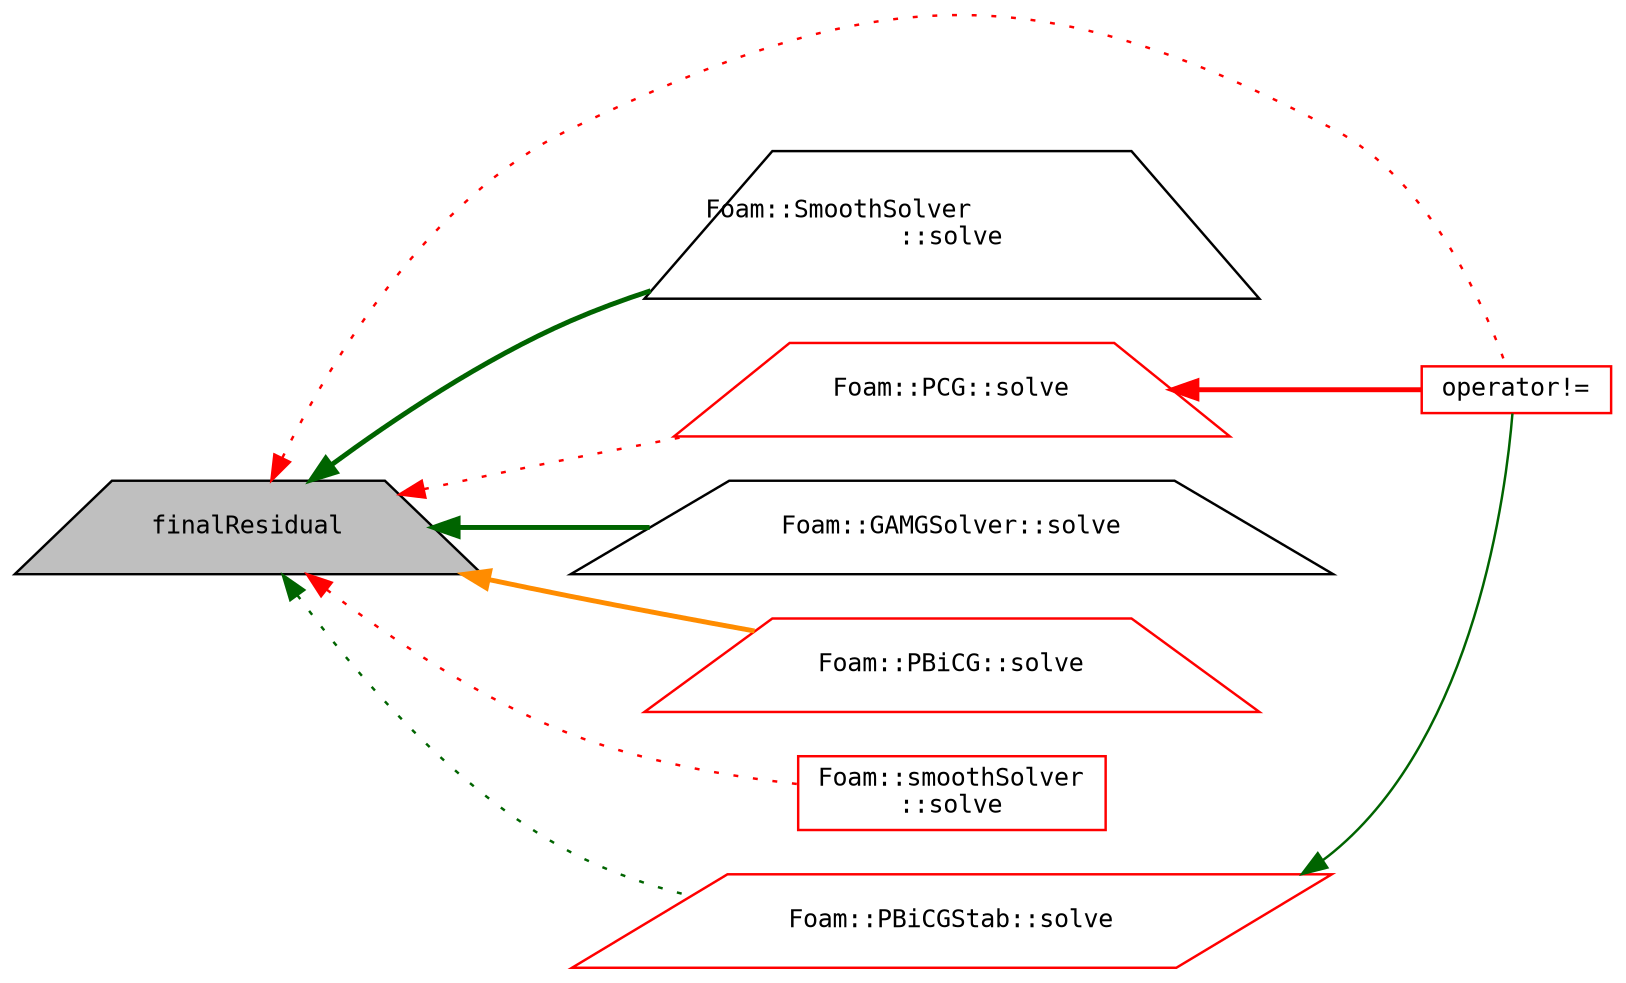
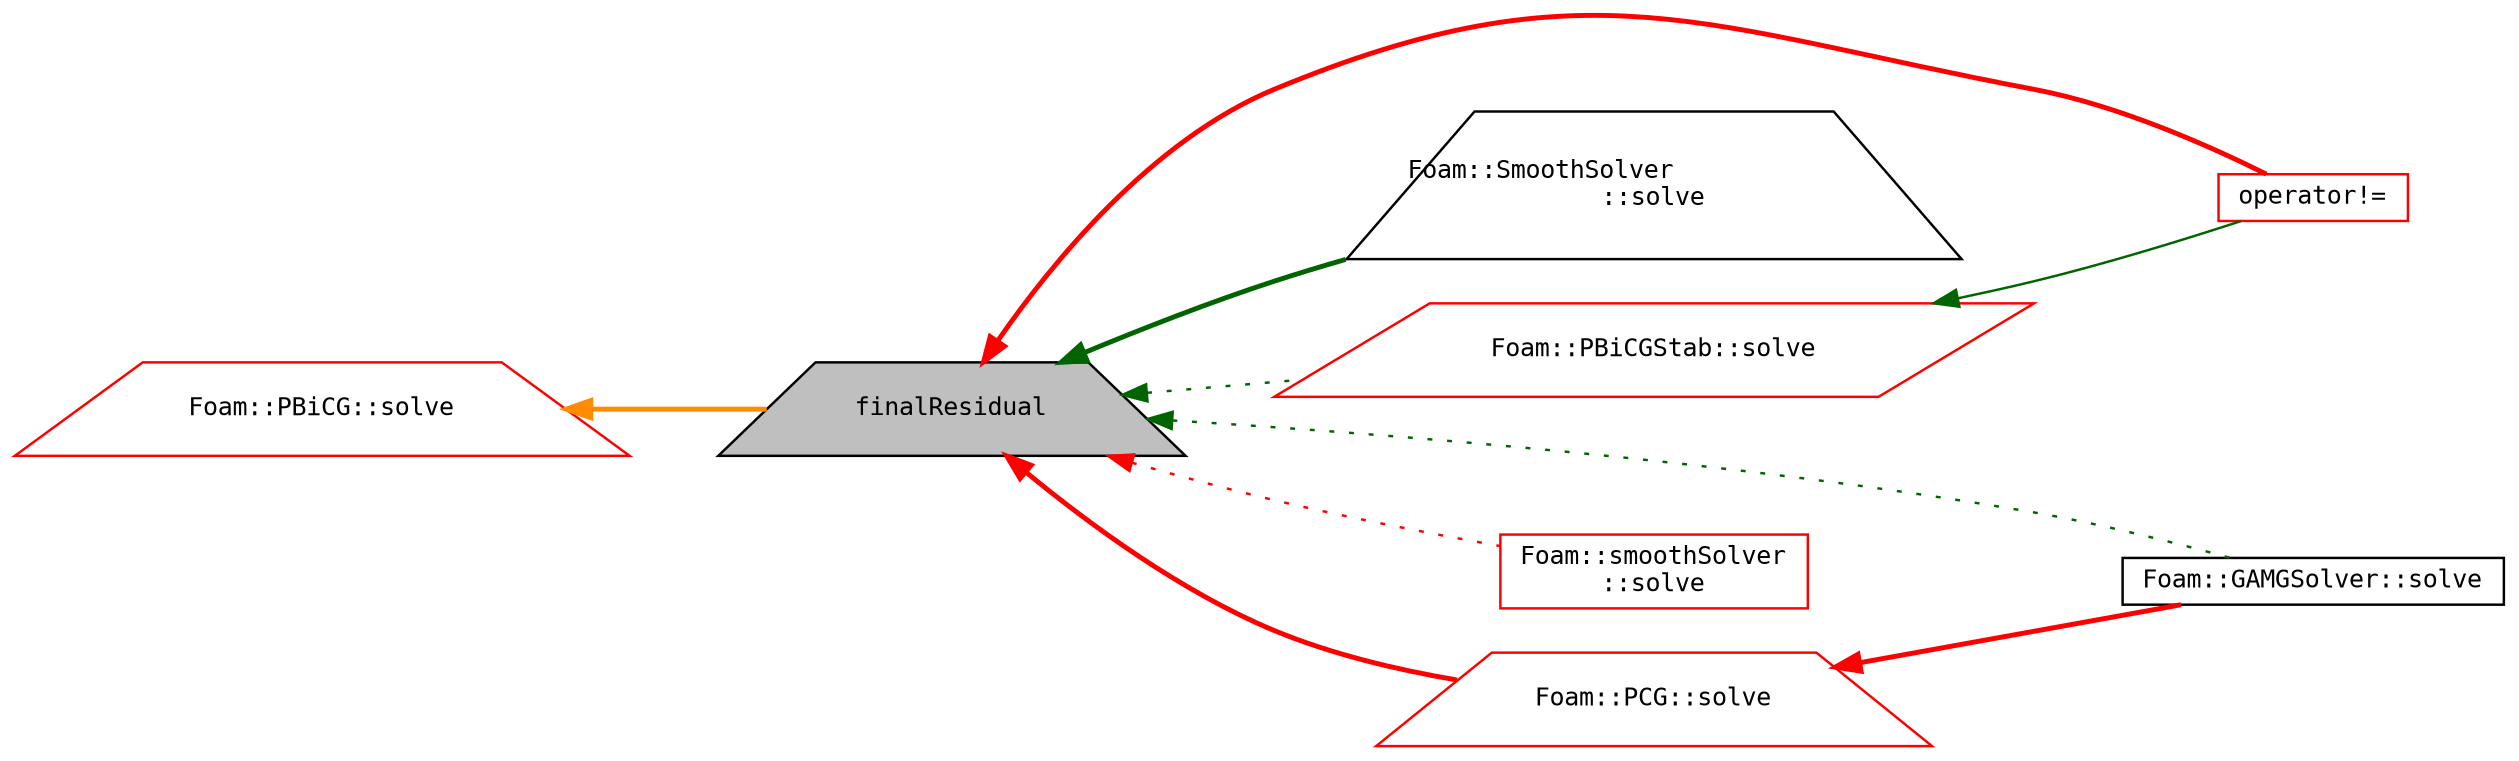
(880, 22) -> (1587, 16)
(1310, 390) -> (2021, 634)
(554, 462) -> (1227, 608)
(554, 527) -> (1705, 466)
(952, 527) -> (2313, 581)
(621, 606) -> (679, 409)
